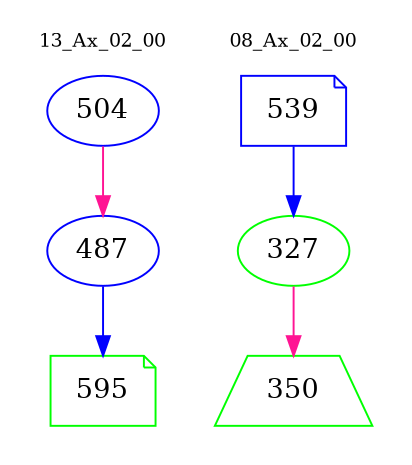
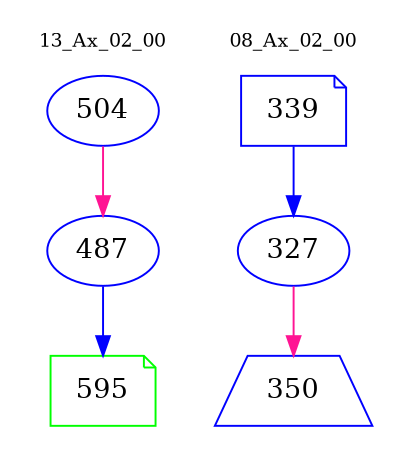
(294, 111) -> (294, 111)
(294, 251) -> (294, 251)
(294, 391) -> (294, 391)
